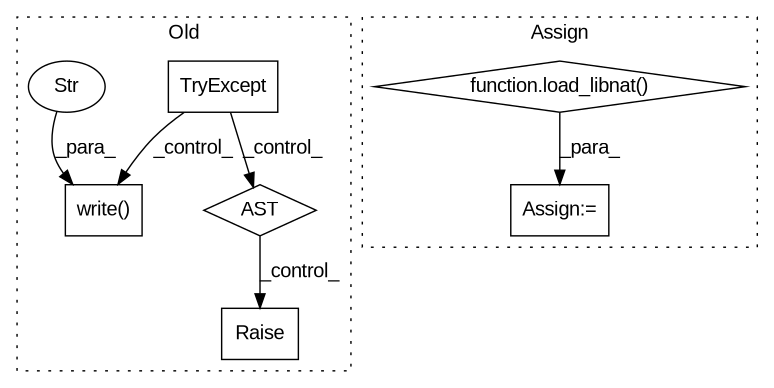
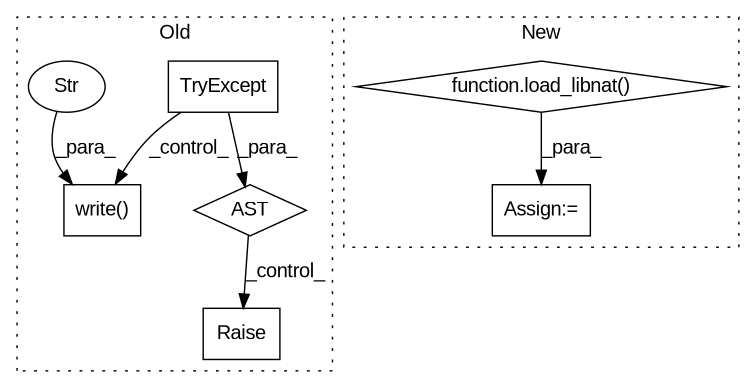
(560, 33) -> (541, 33)
(283, 148) -> (268, 148)
